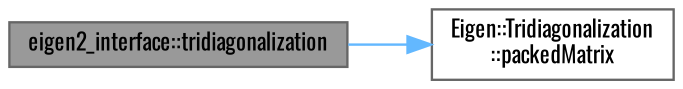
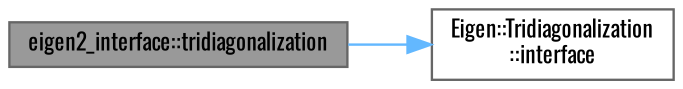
(553, 45) -> (553, 45)
